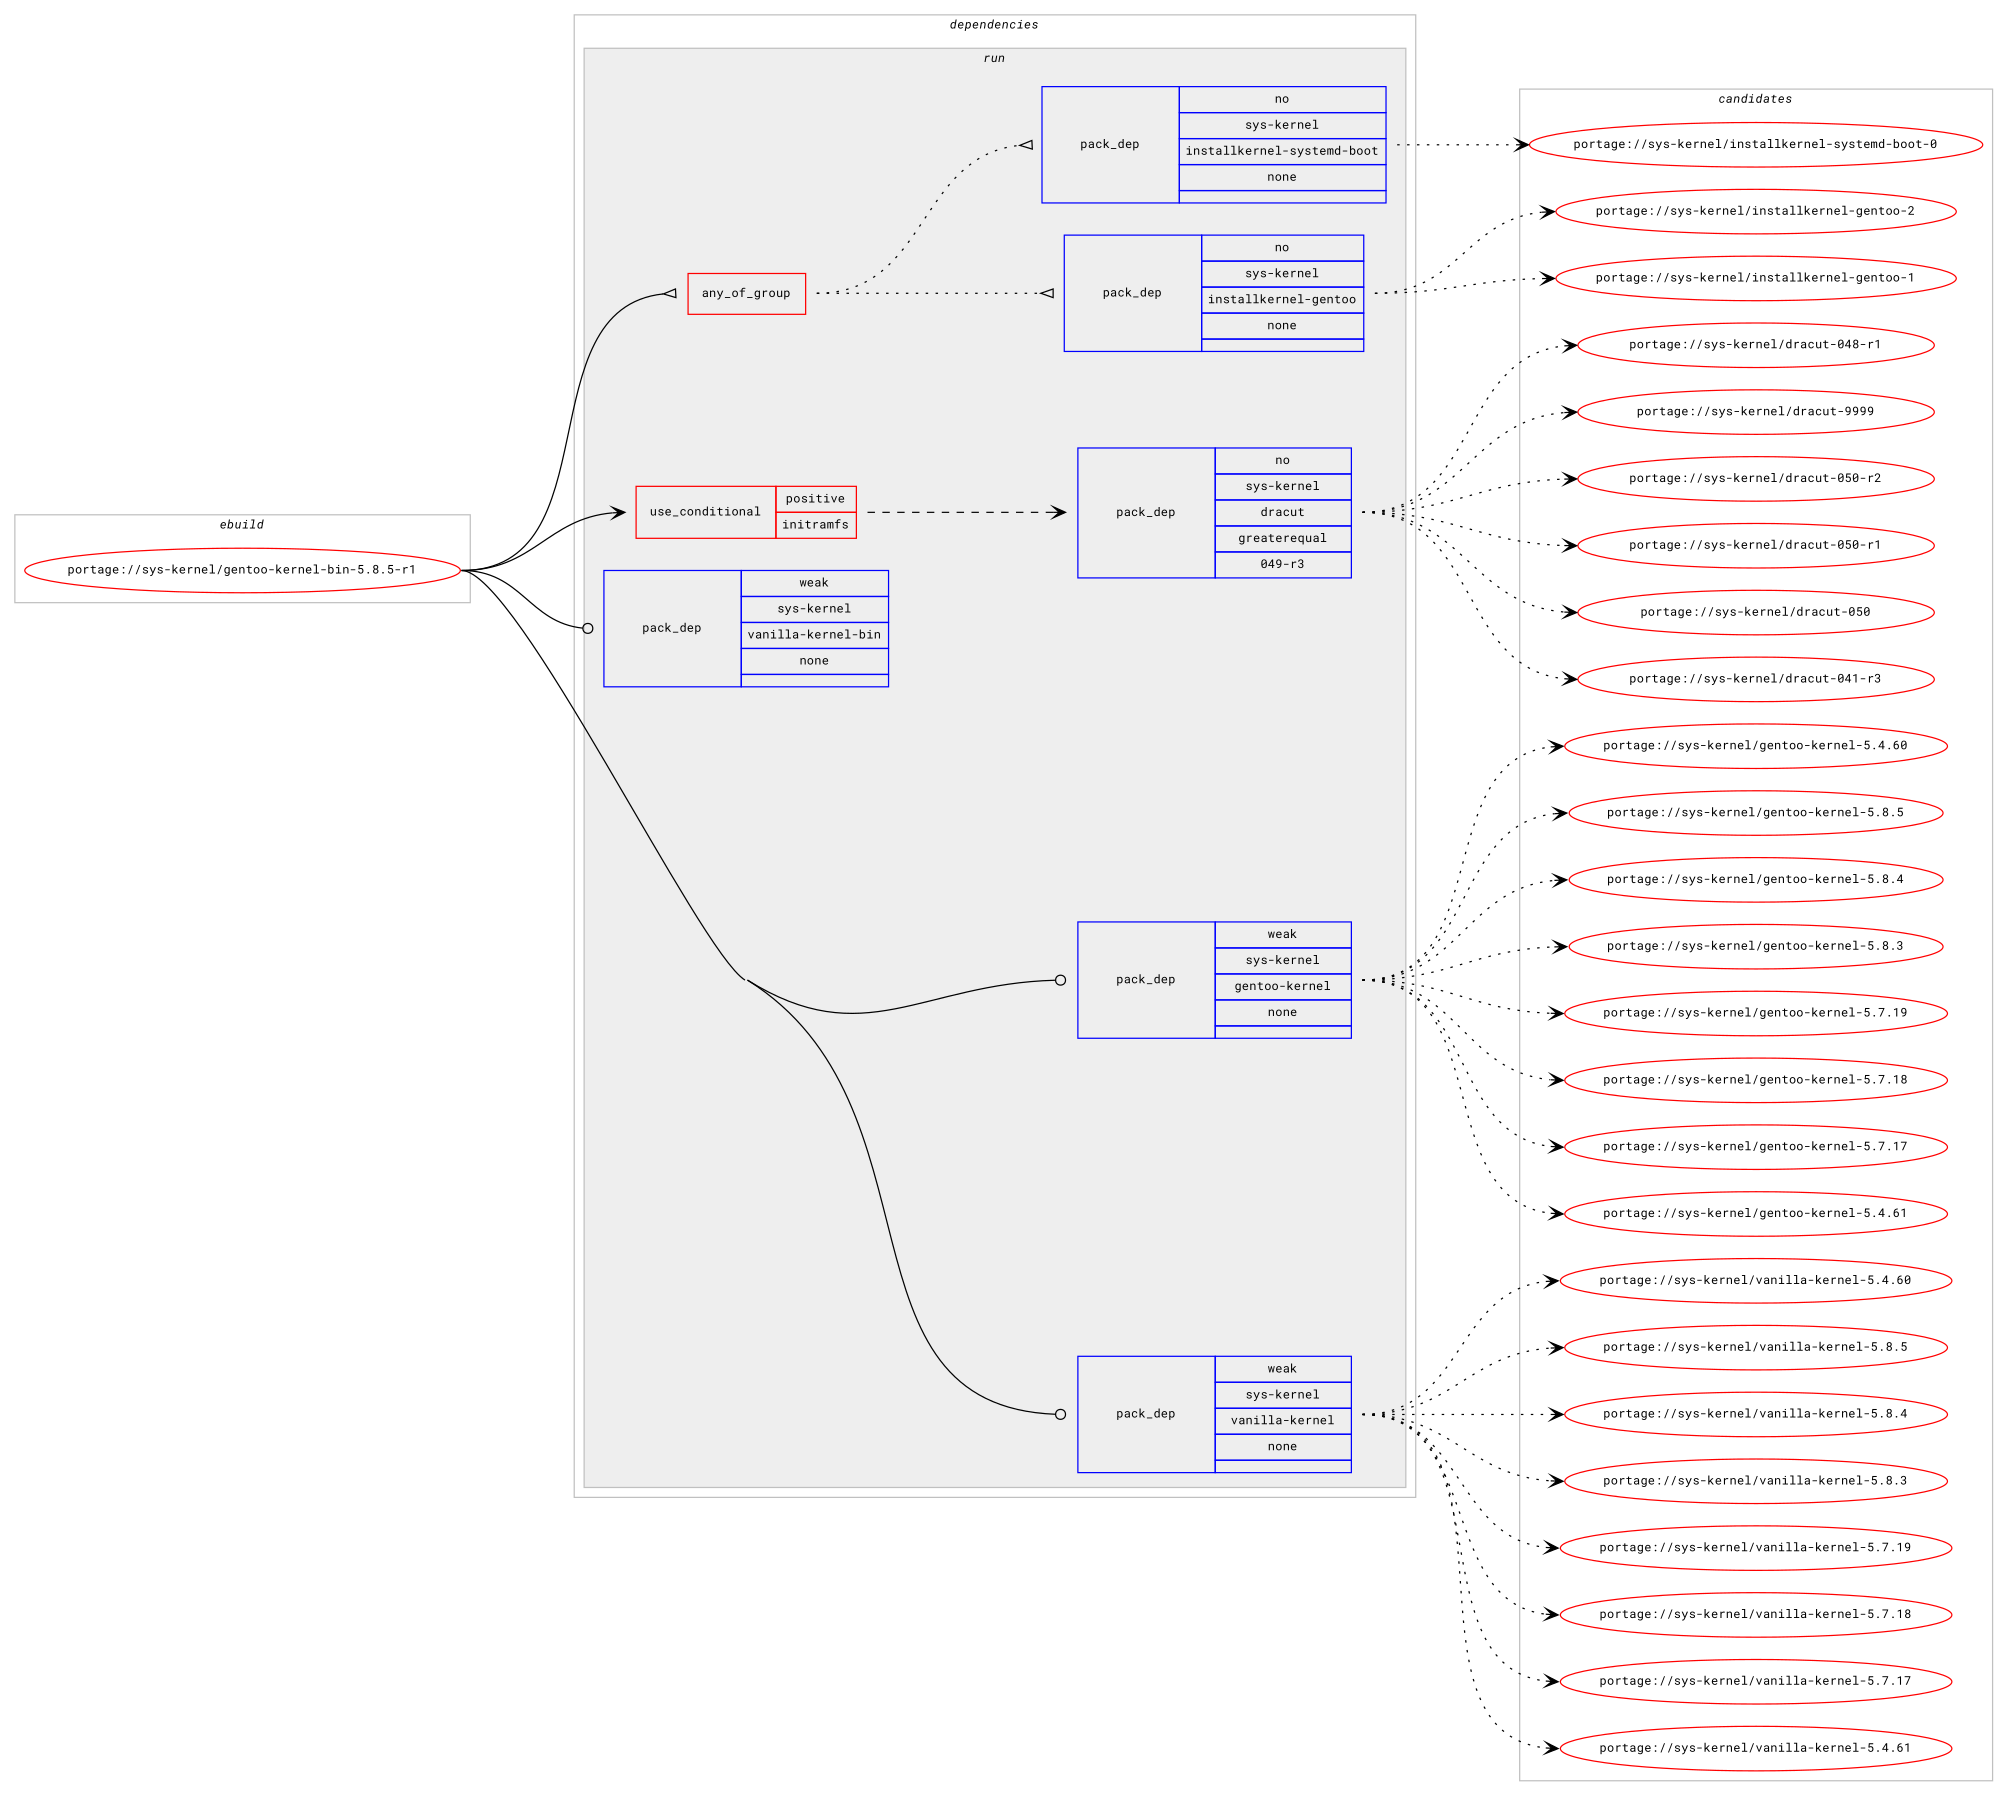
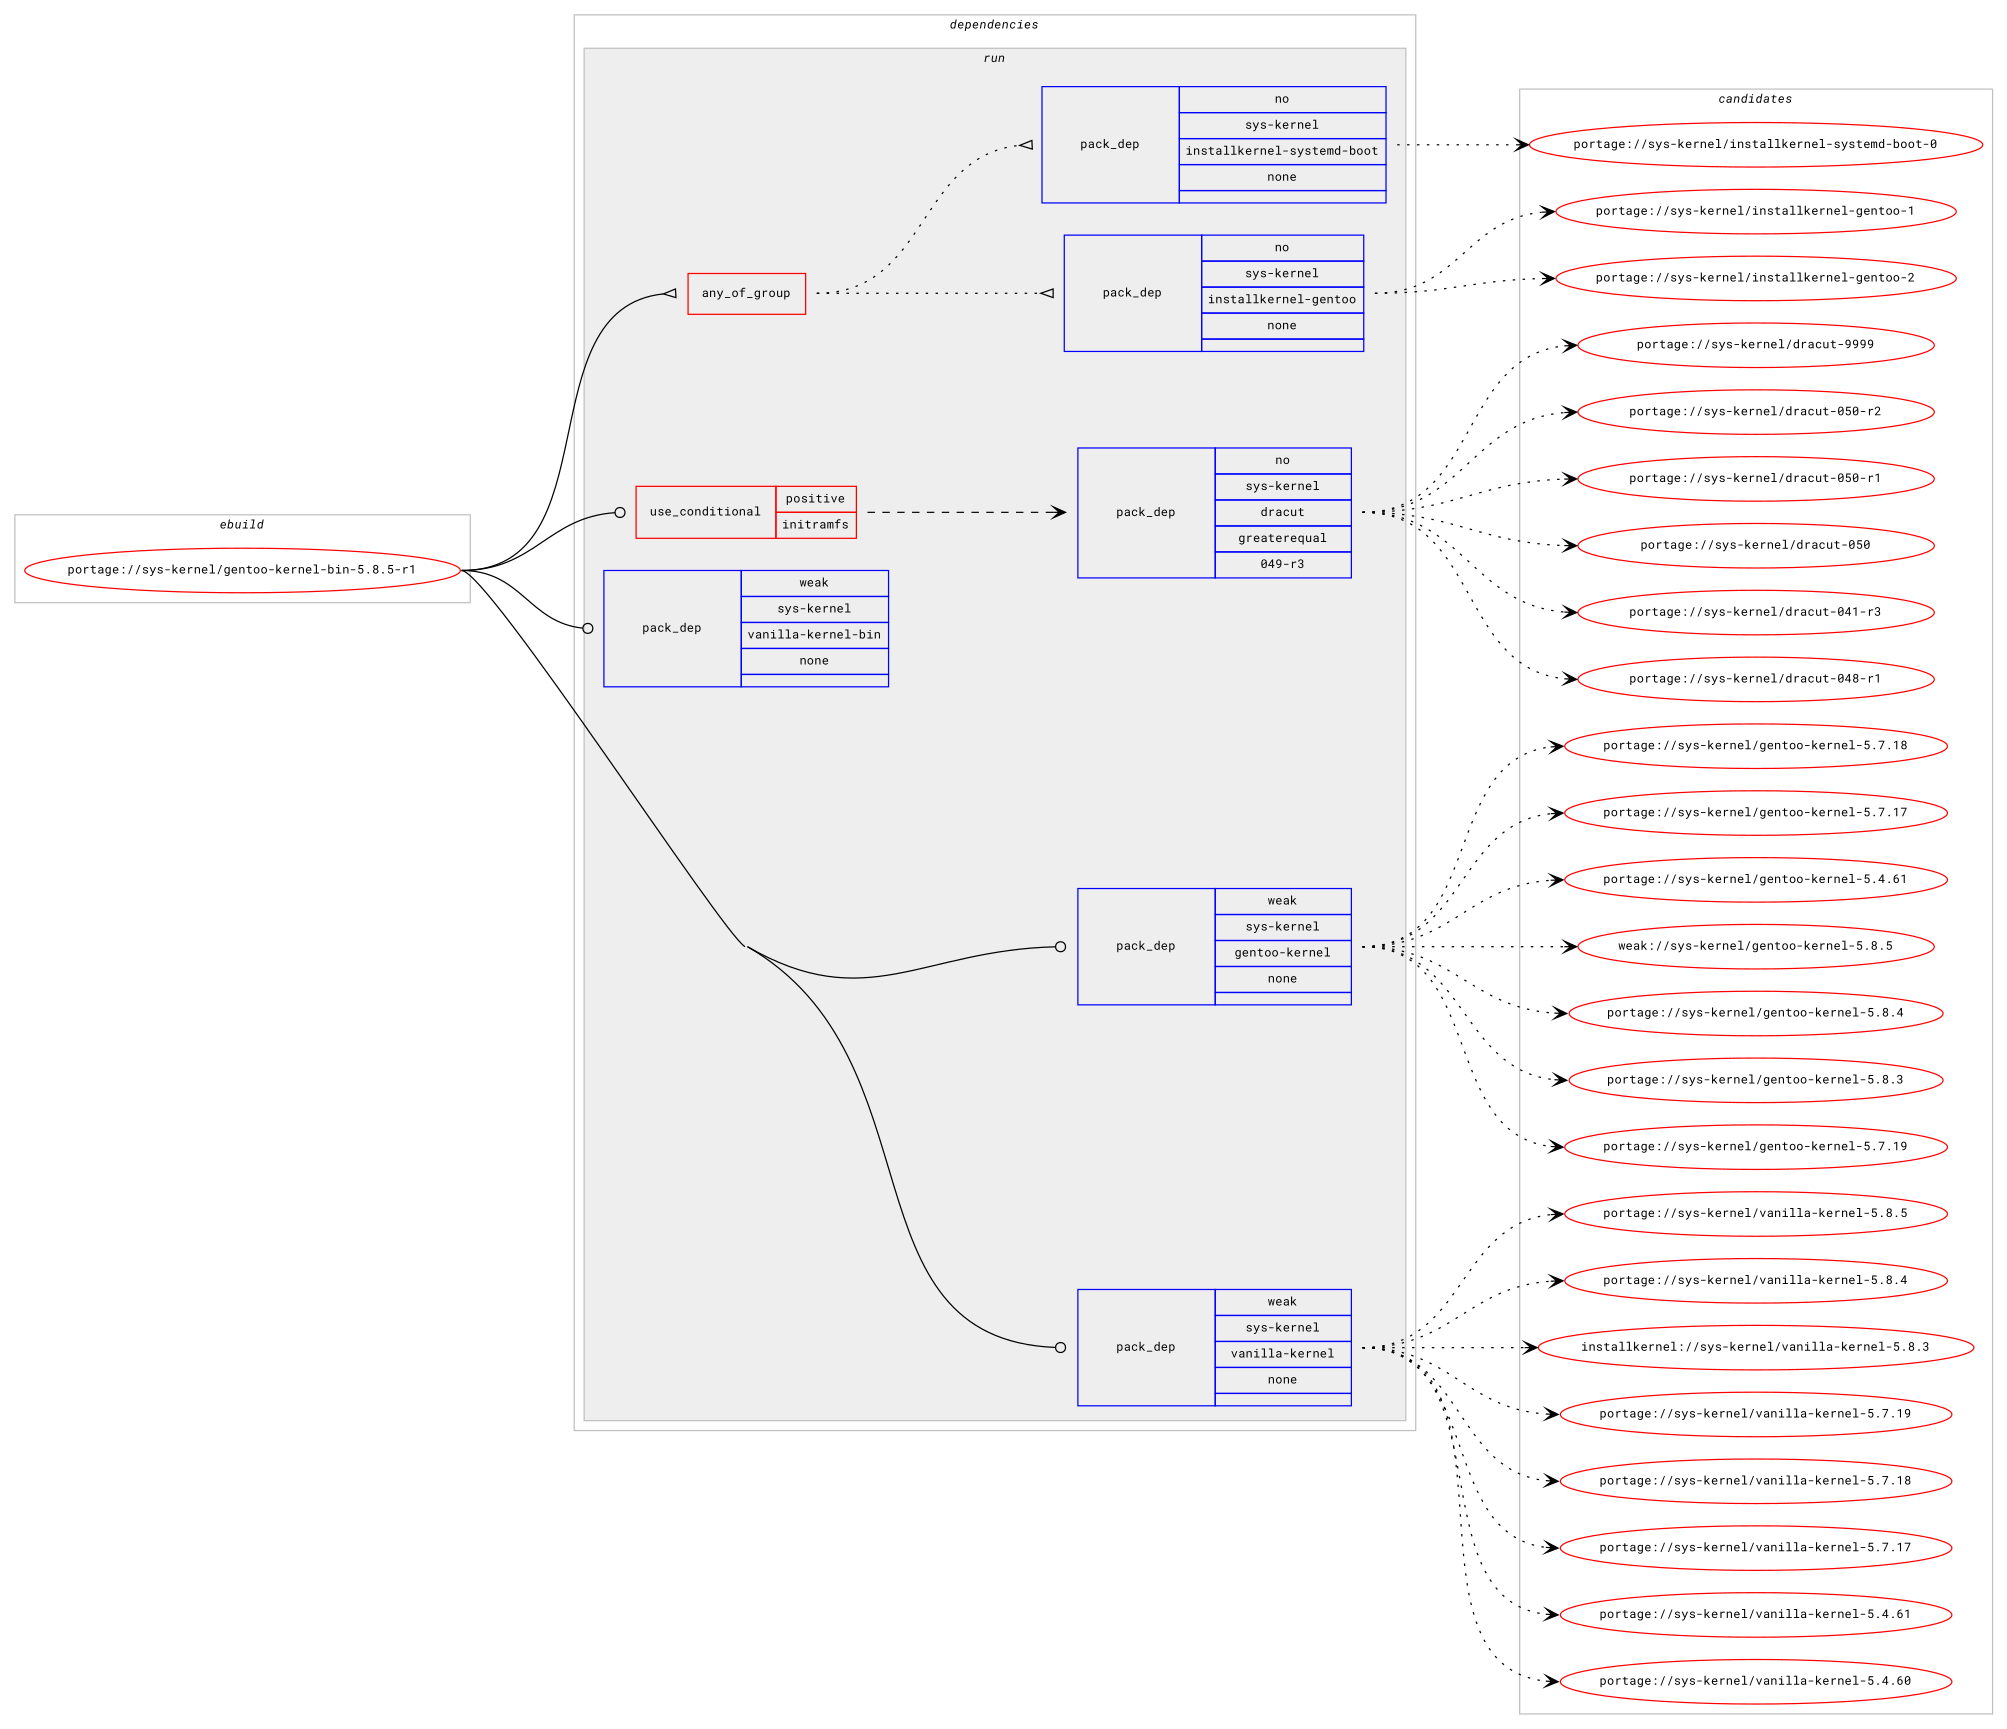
(538, 545) -> (539, 544)
(1756, 746) -> none
(1756, 813) -> (1756, 947)
(1756, 1481) -> (1756, 1348)
